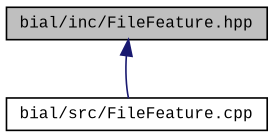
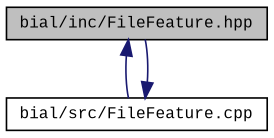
none -> (148, 61)
